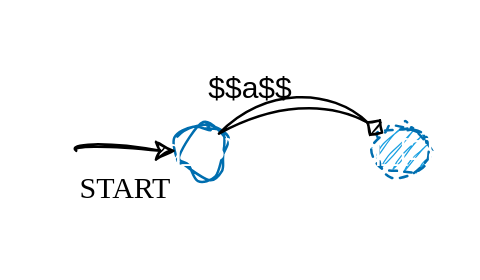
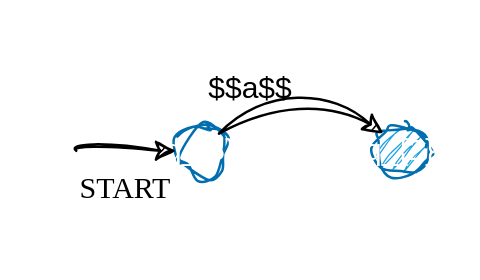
(350, 112) -> (351, 113)
(401, 151) -> (401, 151)
